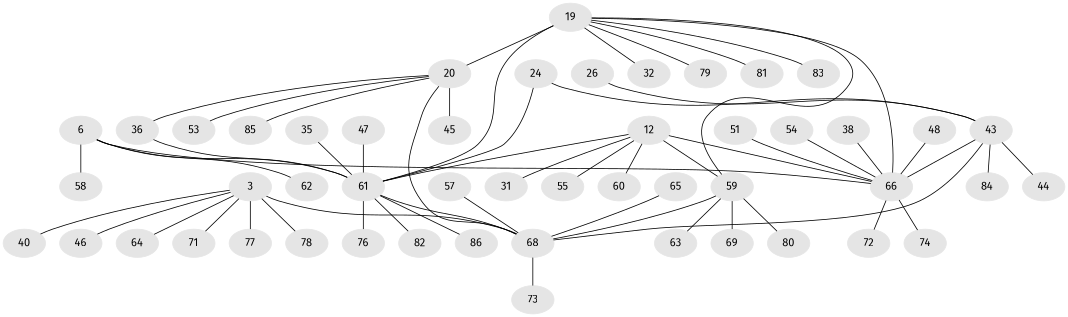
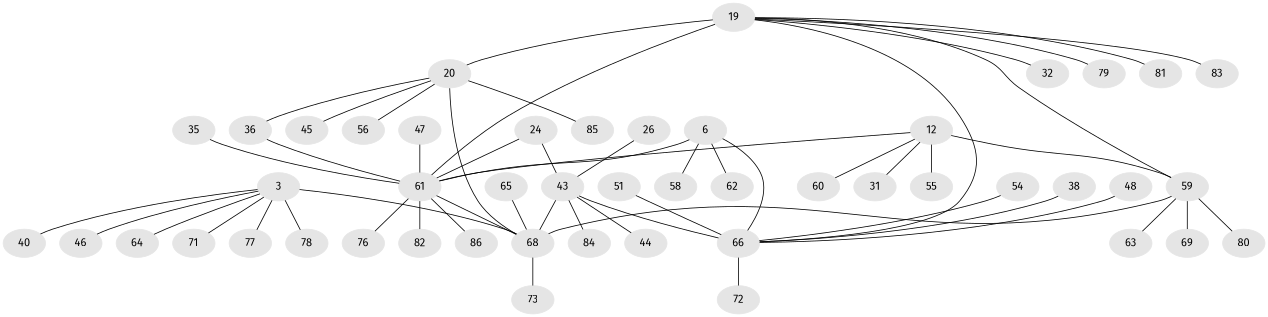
(194, 130) -> (363, 130)
(770, 159) -> none
(450, 187) -> none
(925, 243) -> none
